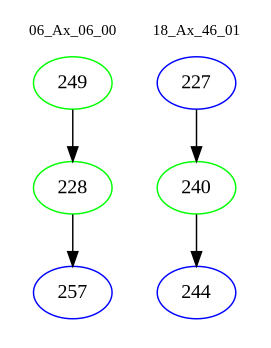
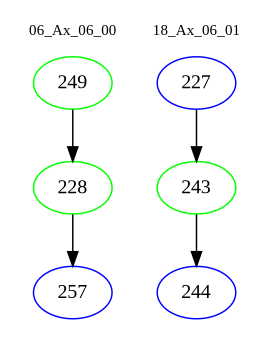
(197, 31) -> (197, 31)
(196, 188) -> (196, 188)
